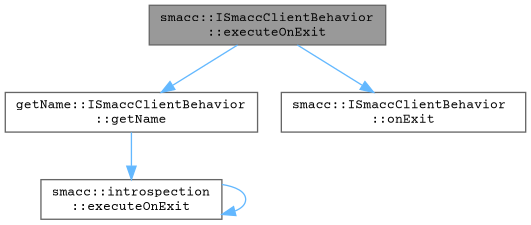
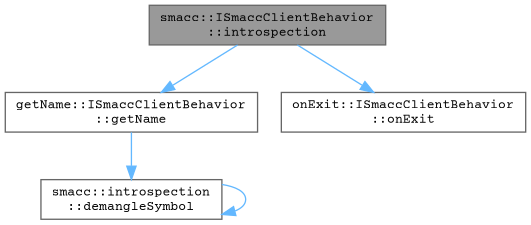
(267, 25) -> (267, 25)
(404, 112) -> (404, 112)
(131, 199) -> (131, 199)
